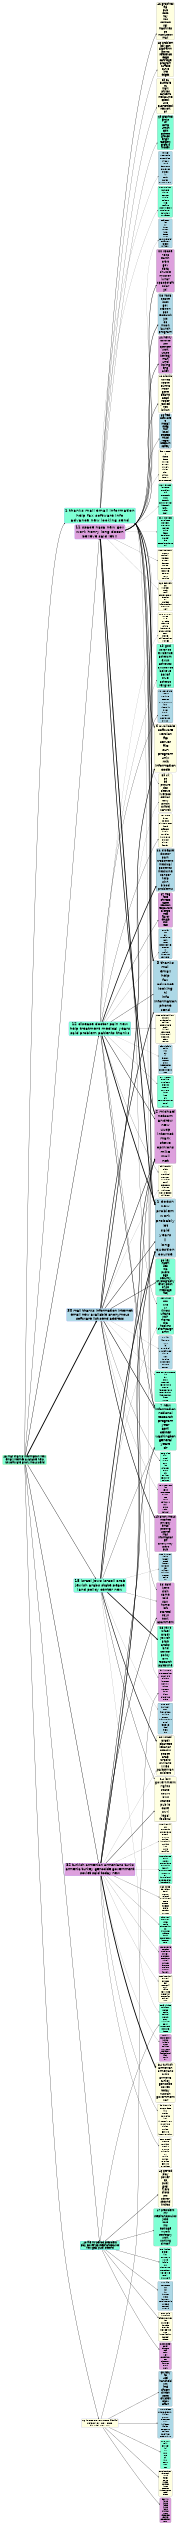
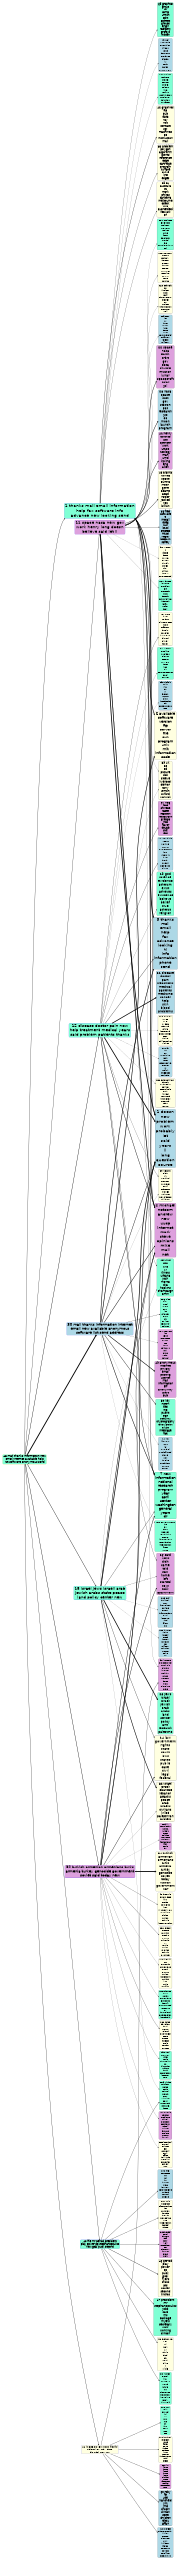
none -> (165, 2354)
